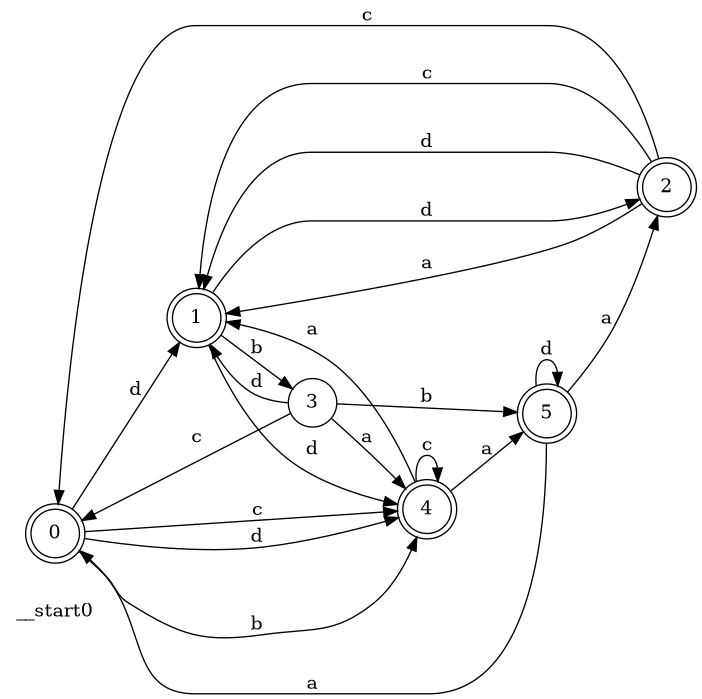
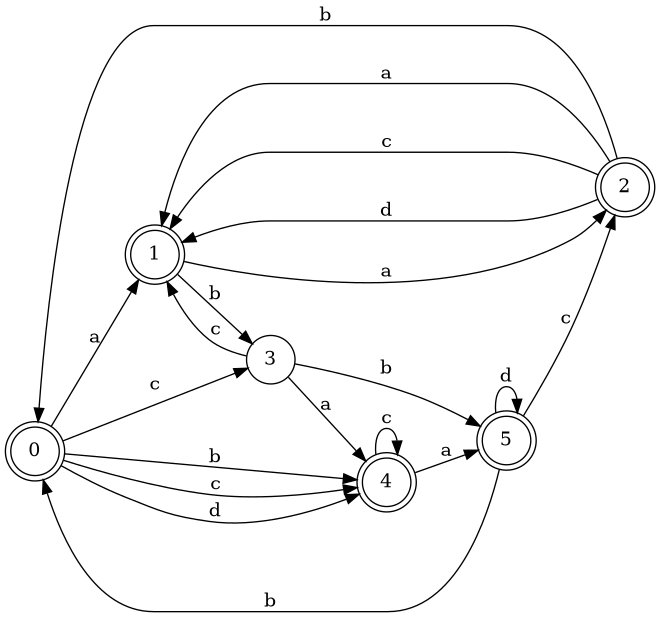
(367, 15) -> (326, 15)
(427, 211) -> (387, 271)
(607, 319) -> (566, 319)
(349, 378) -> none
(257, 382) -> (216, 329)
(136, 390) -> (95, 337)
(275, 448) -> none
(192, 464) -> (149, 407)
(55, 612) -> none
(313, 684) -> (271, 602)
